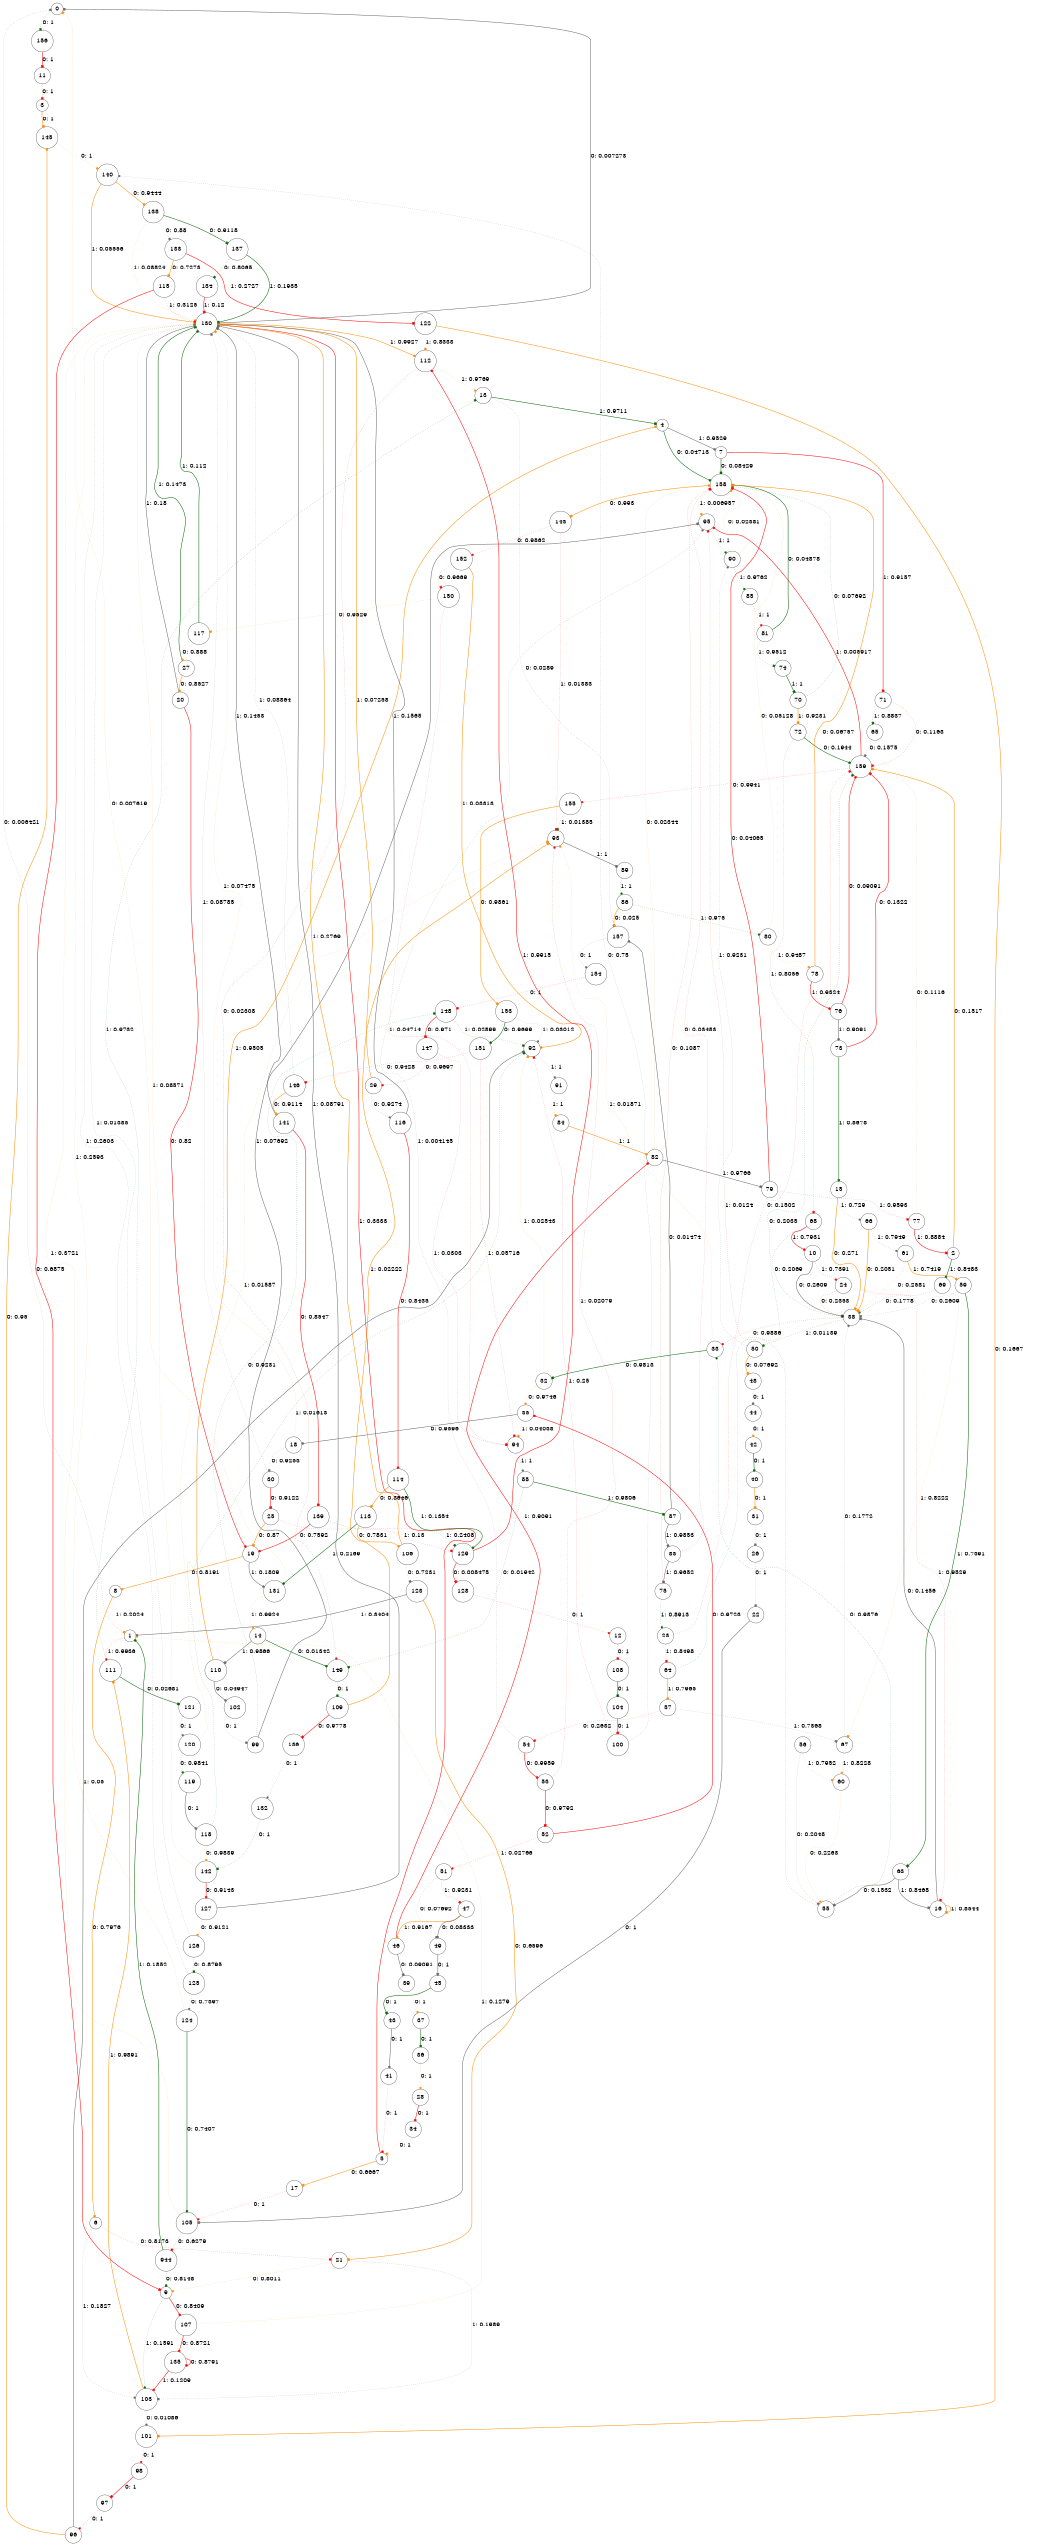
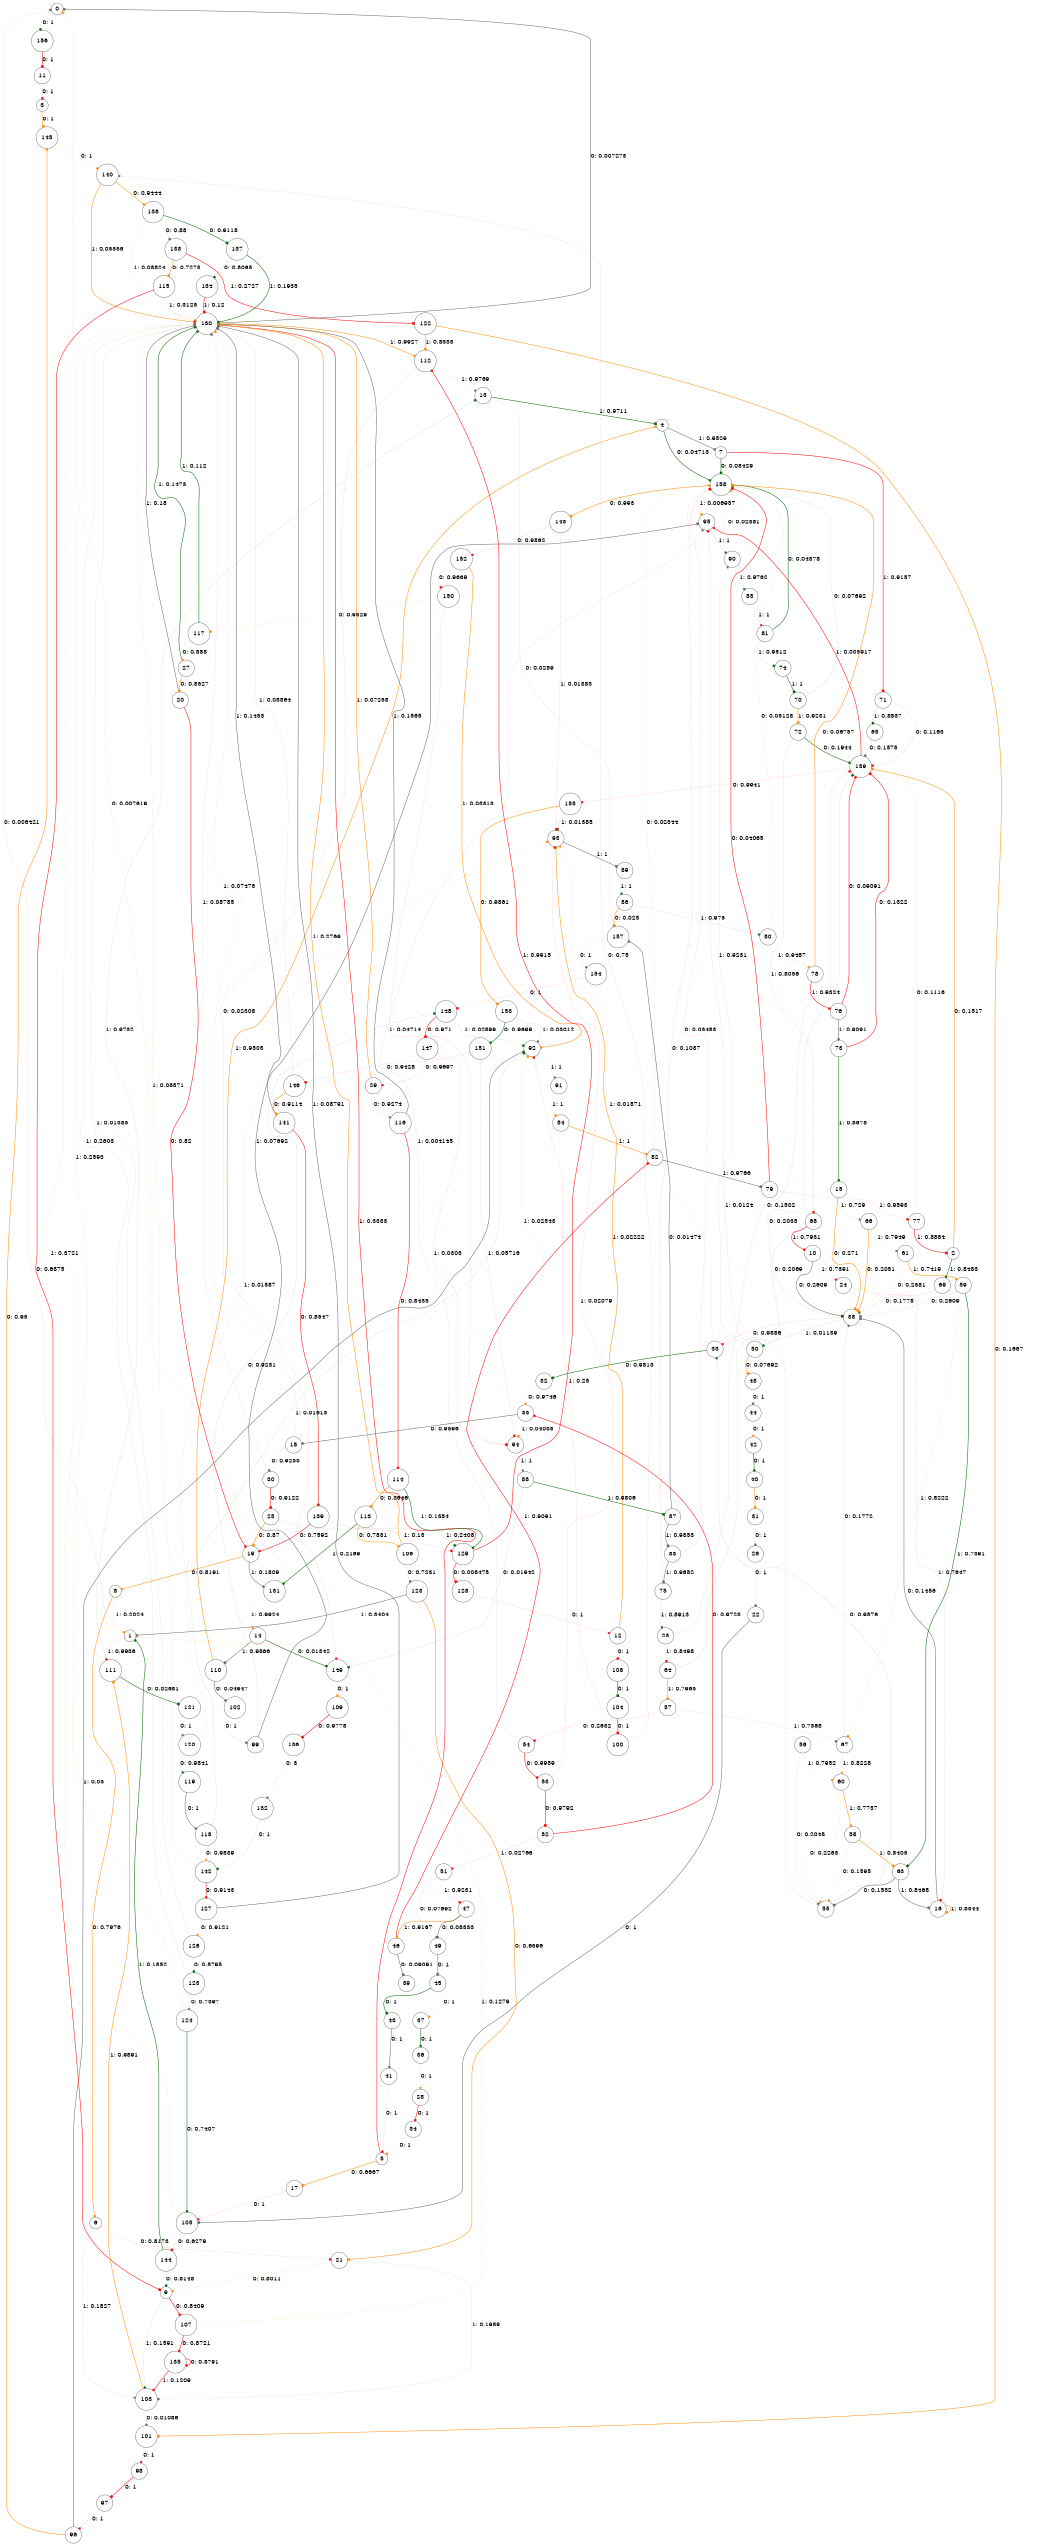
(425, 341) -> (425, 341)
(455, 378) -> (455, 378)
(379, 1251) -> (612, 1234)
(821, 1304) -> none
(955, 1573) -> (955, 1573)
(337, 1688) -> (337, 1688)
(299, 1763) -> (299, 1763)
none -> (853, 1835)
(413, 2001) -> (442, 2006)
(166, 2260) -> (166, 2260)
